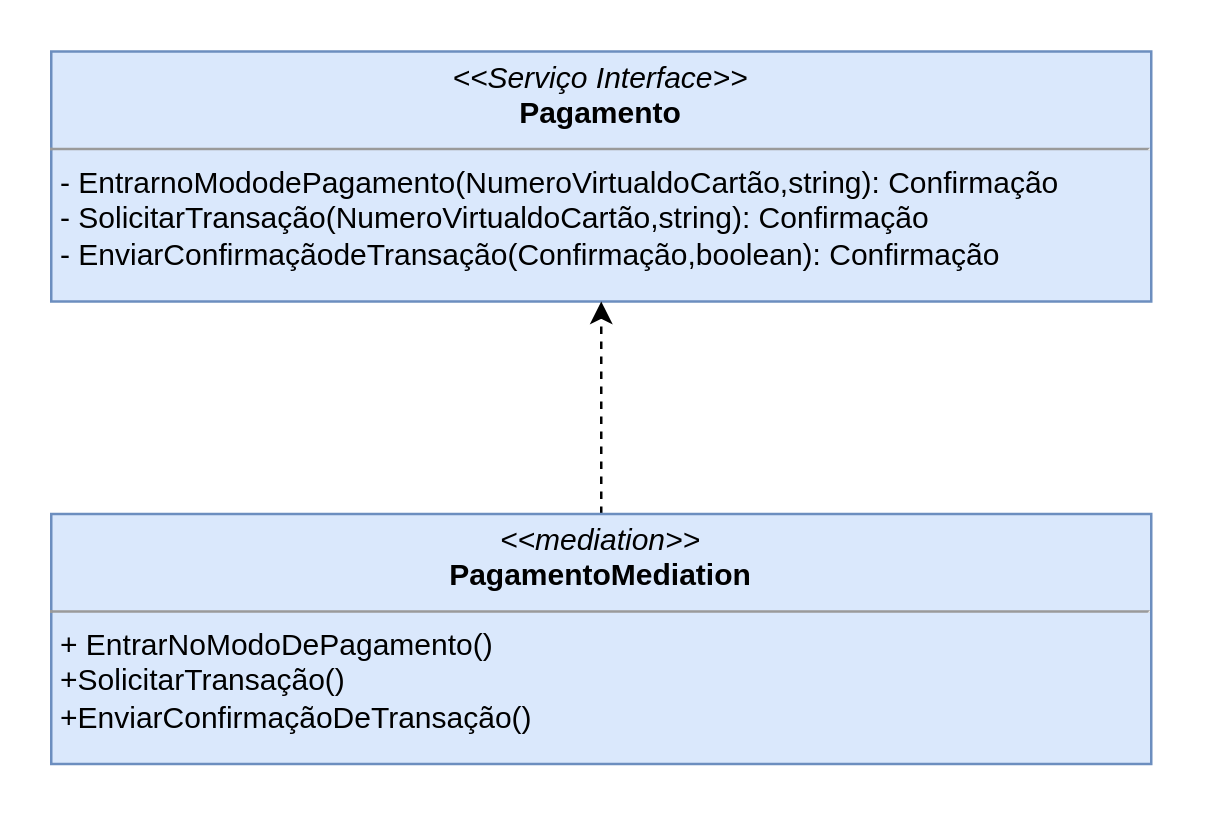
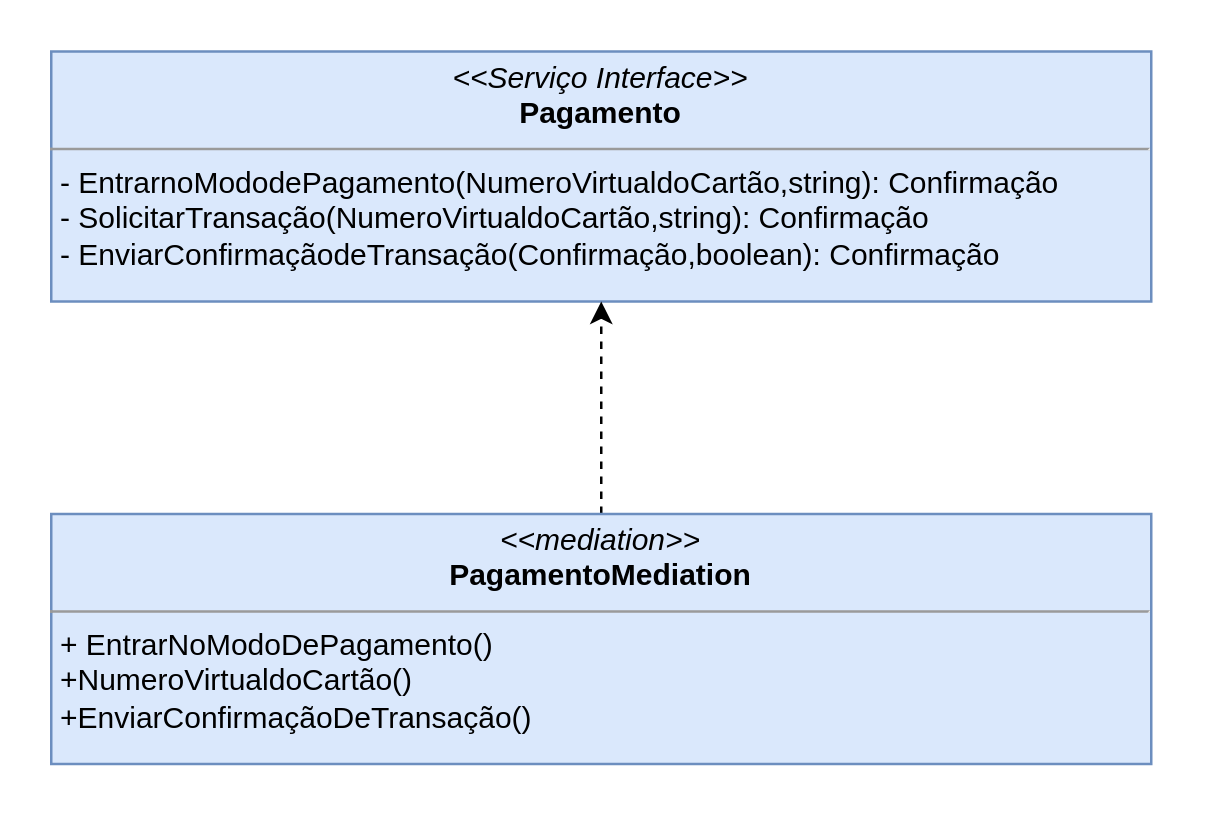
(304, 604) -> (304, 604)
